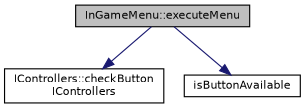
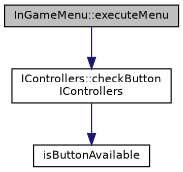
(198, 47) -> (92, 118)
